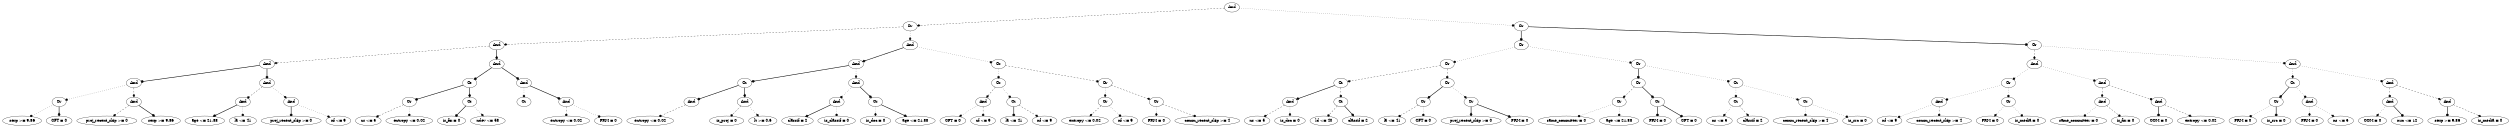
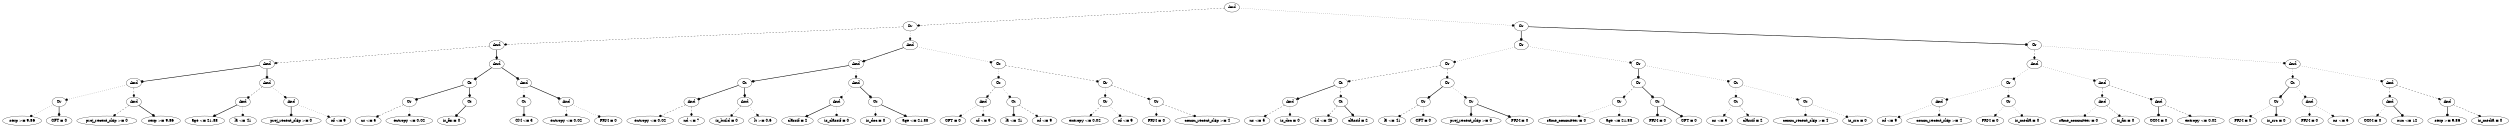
(488, 121) -> none
none -> (524, 121)
none -> (691, 121)
(727, 121) -> (727, 121)
